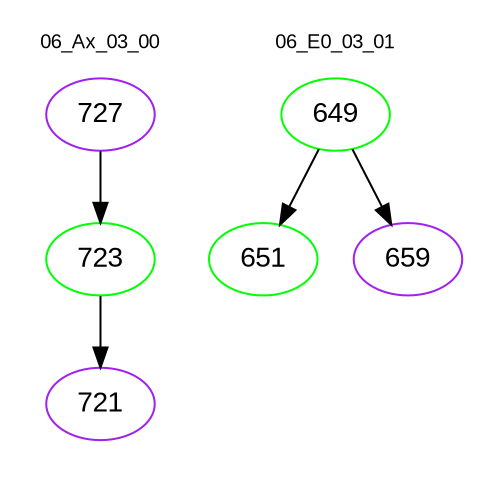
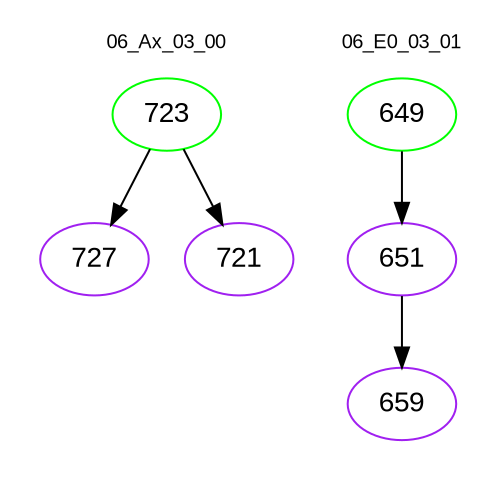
(100, 177) -> (135, 178)
(367, 178) -> (402, 322)
(263, 259) -> (402, 259)
